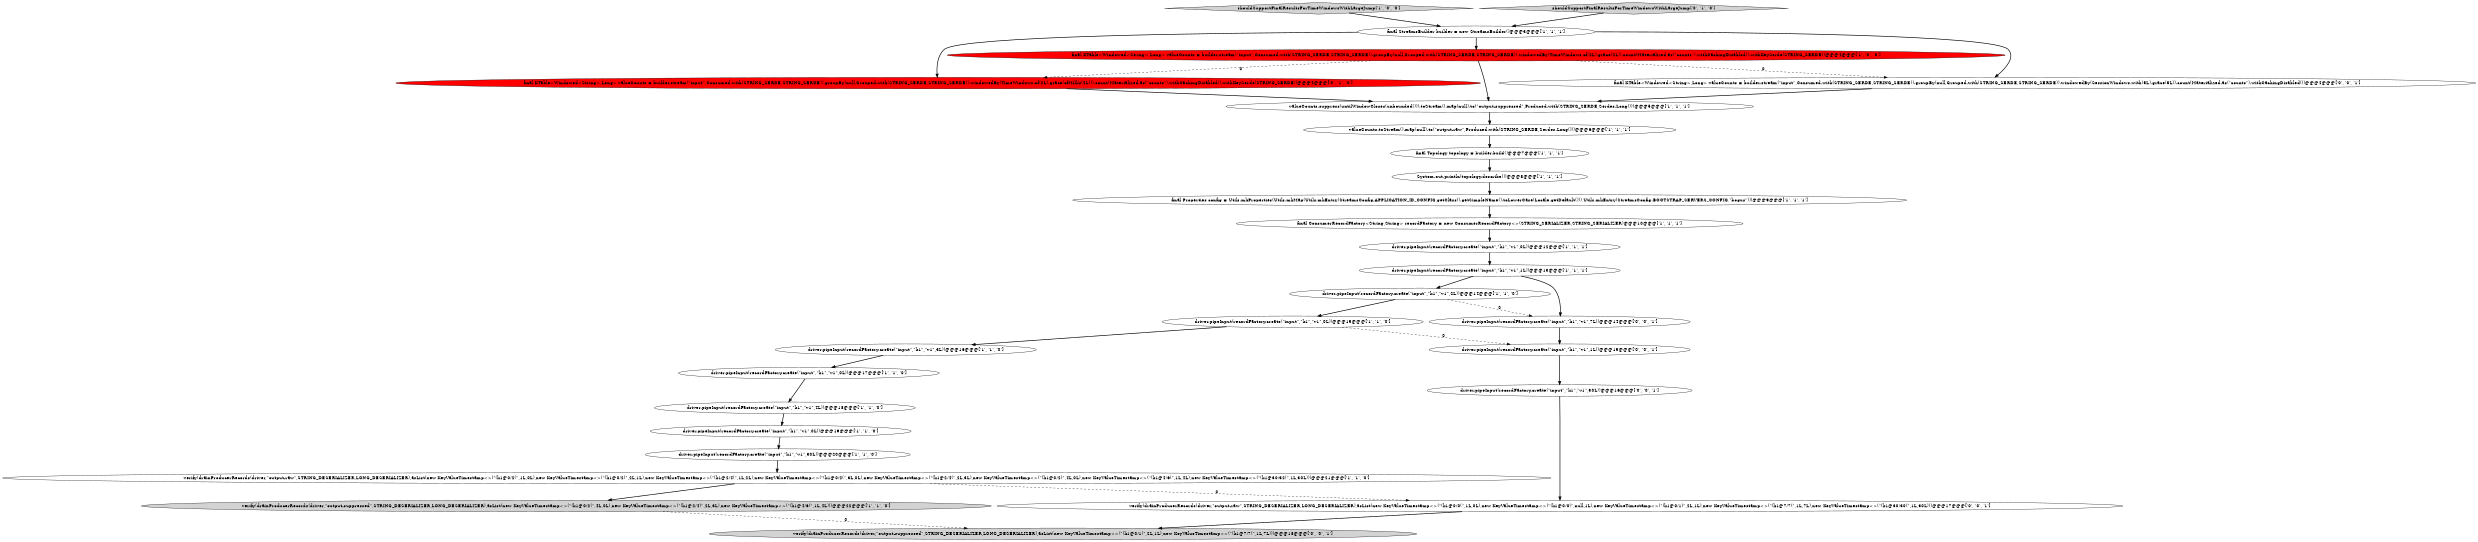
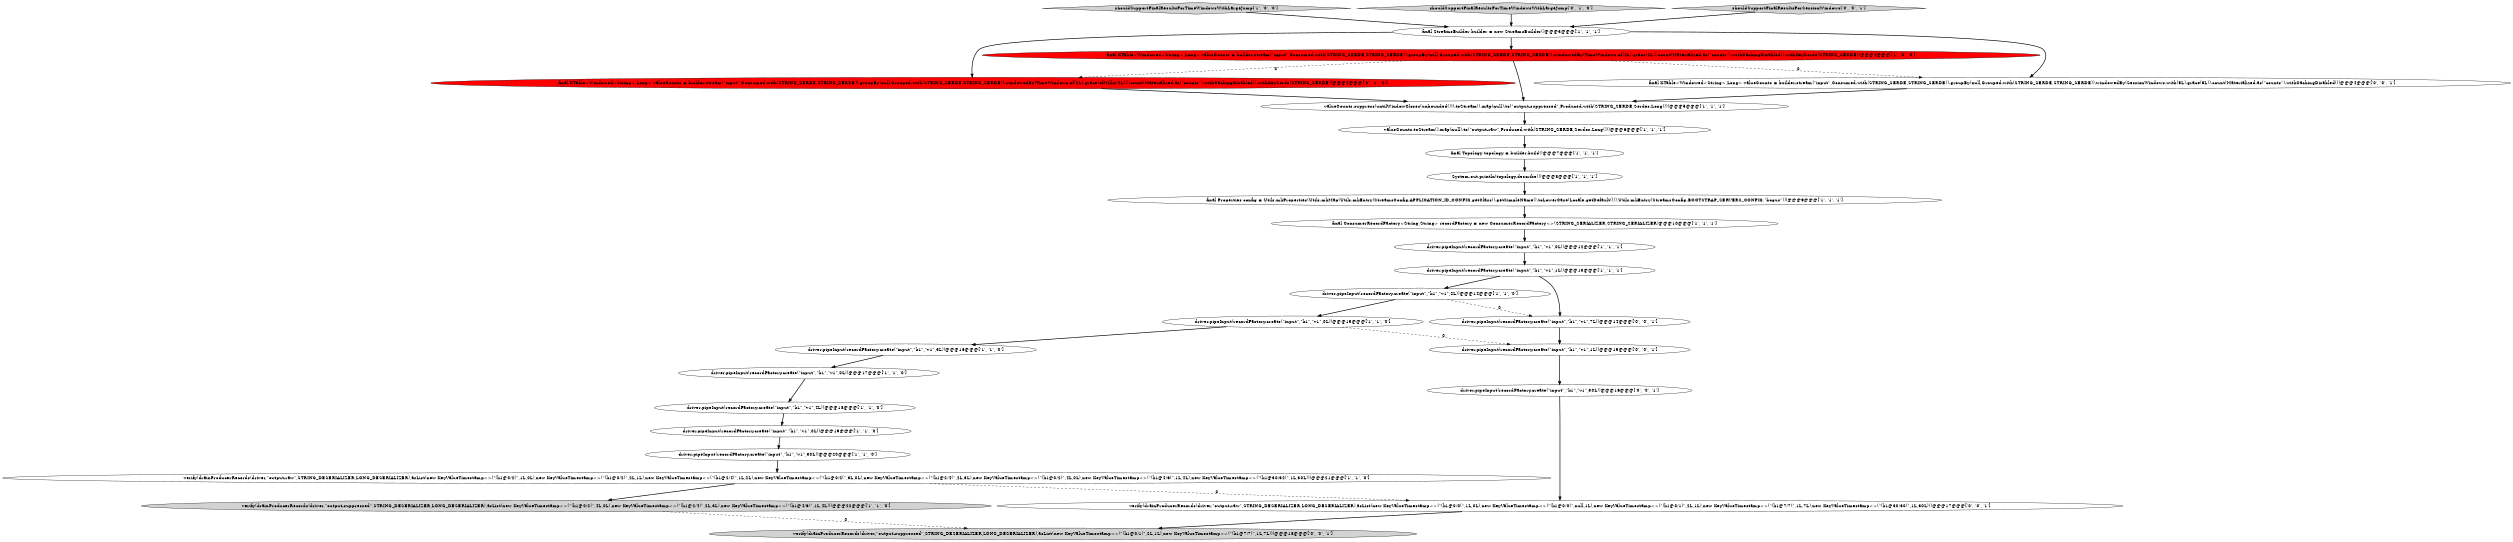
none -> (1799, 8)
